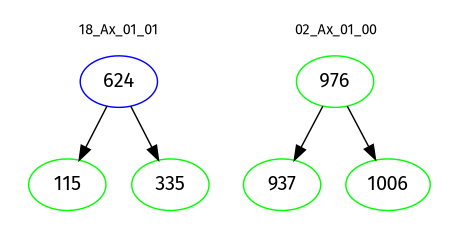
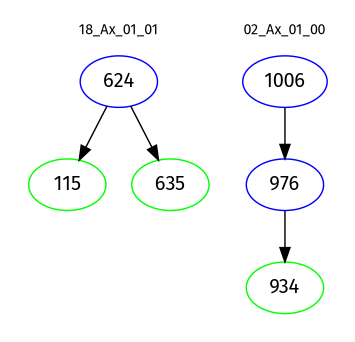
(335, 82) -> (285, 185)
(358, 126) -> (285, 126)
(170, 185) -> (170, 185)
(282, 185) -> (285, 288)
(388, 185) -> (285, 82)
